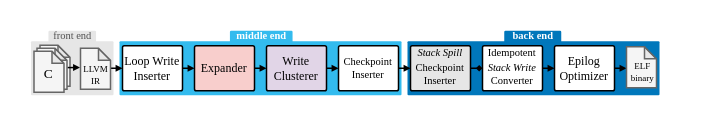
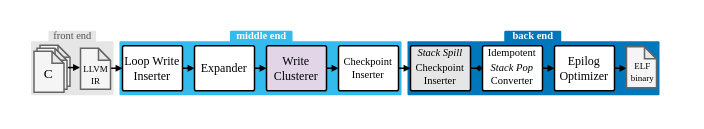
(224, 68) -> (224, 68)
(512, 68) -> (512, 68)
